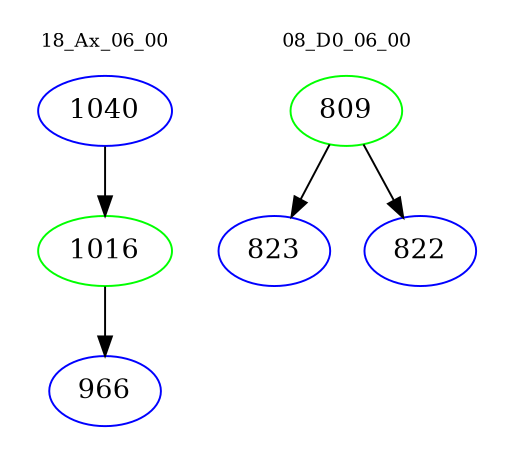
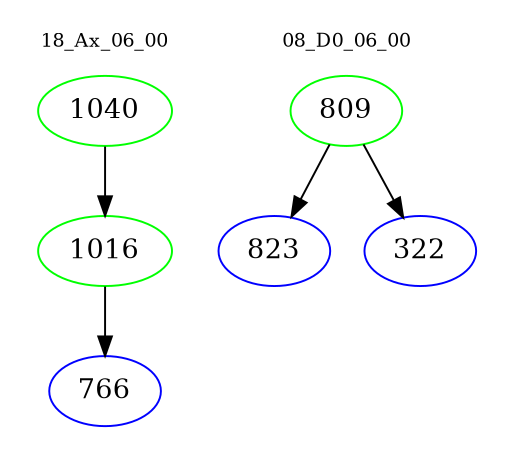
(105, 111) -> (105, 111)
(420, 251) -> (420, 251)
(105, 391) -> (105, 391)
